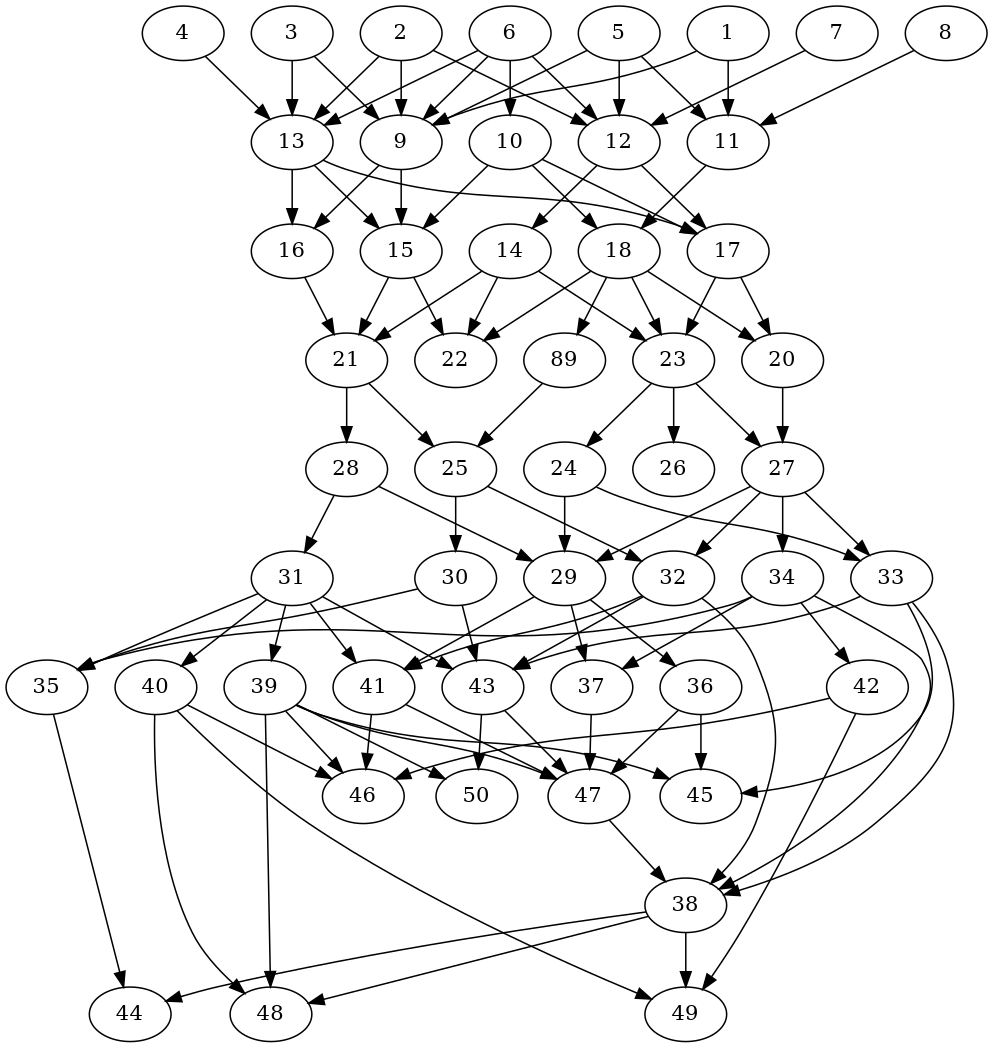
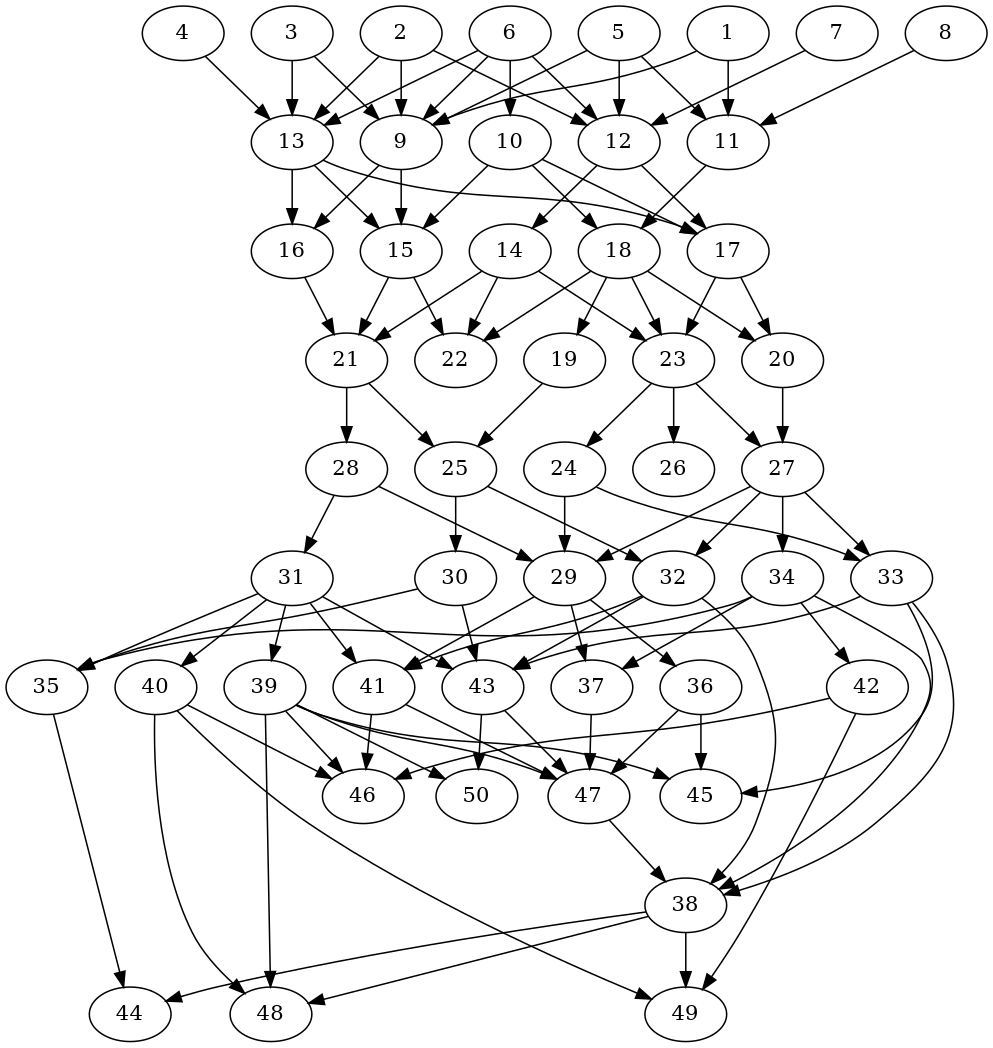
(565, 360) -> (565, 360)
